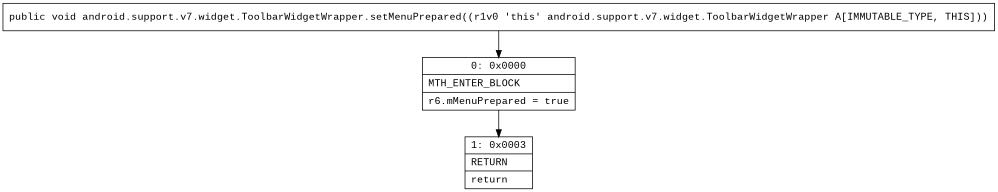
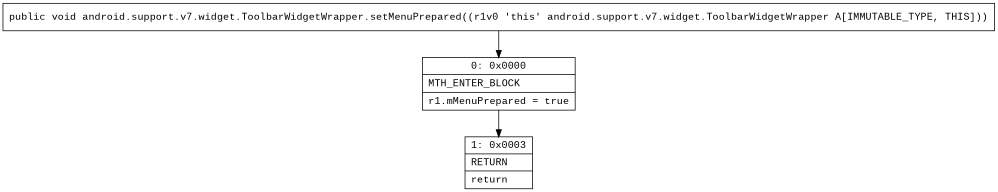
(499, 101) -> (499, 101)
